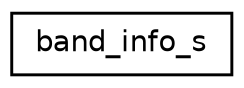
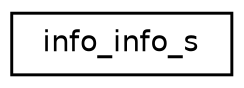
(122, 44) -> (122, 44)
